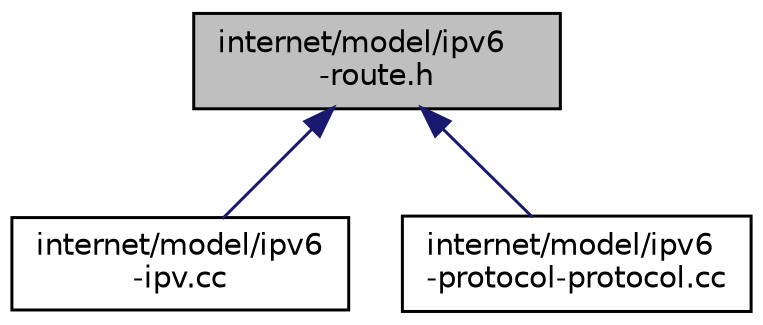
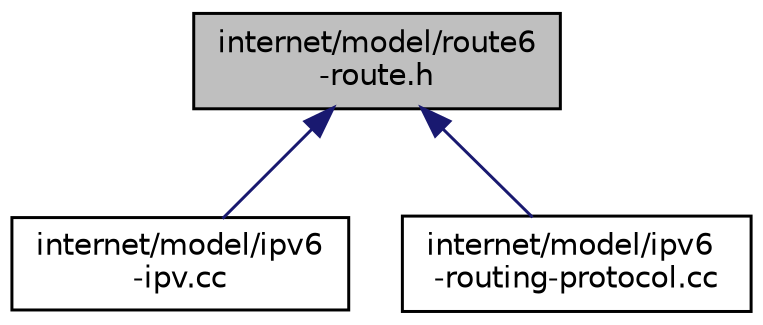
(377, 61) -> (377, 61)
(577, 264) -> (577, 264)
